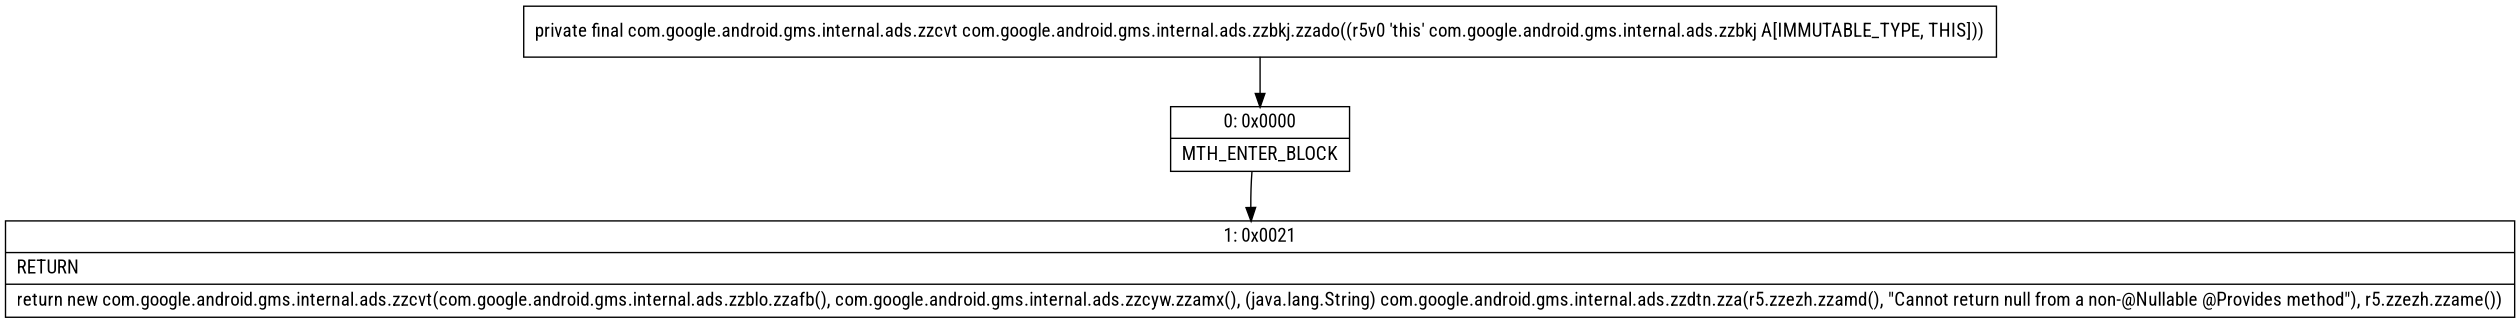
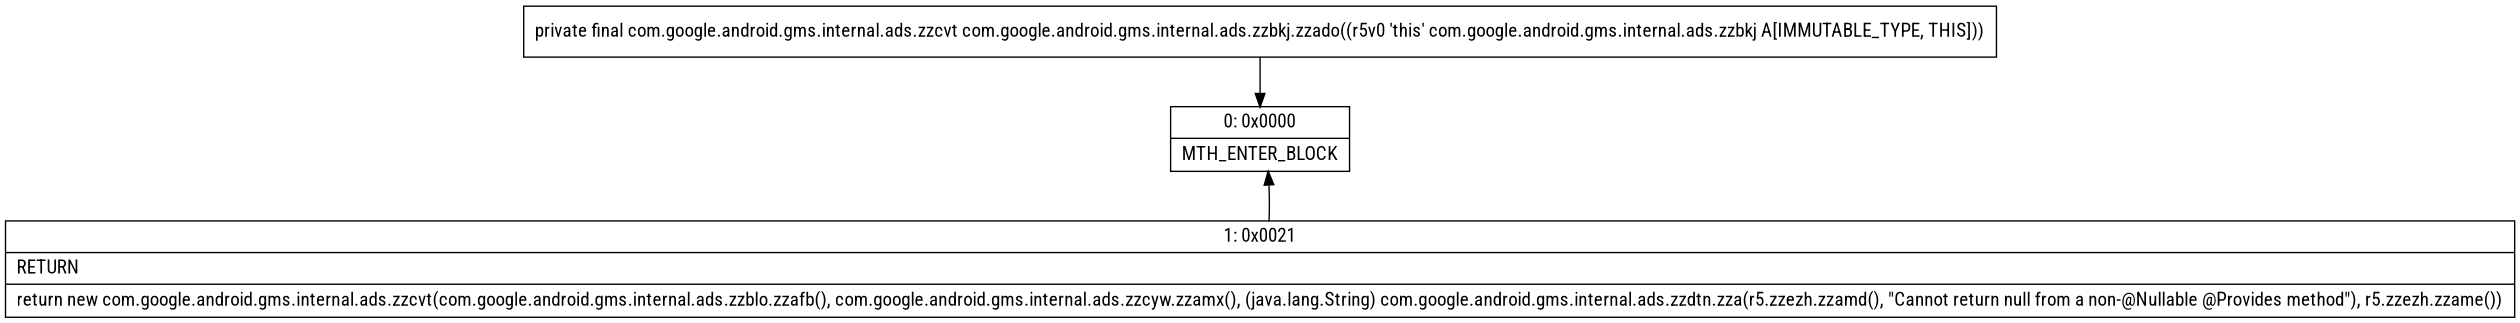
(1251, 189) -> (1269, 203)
